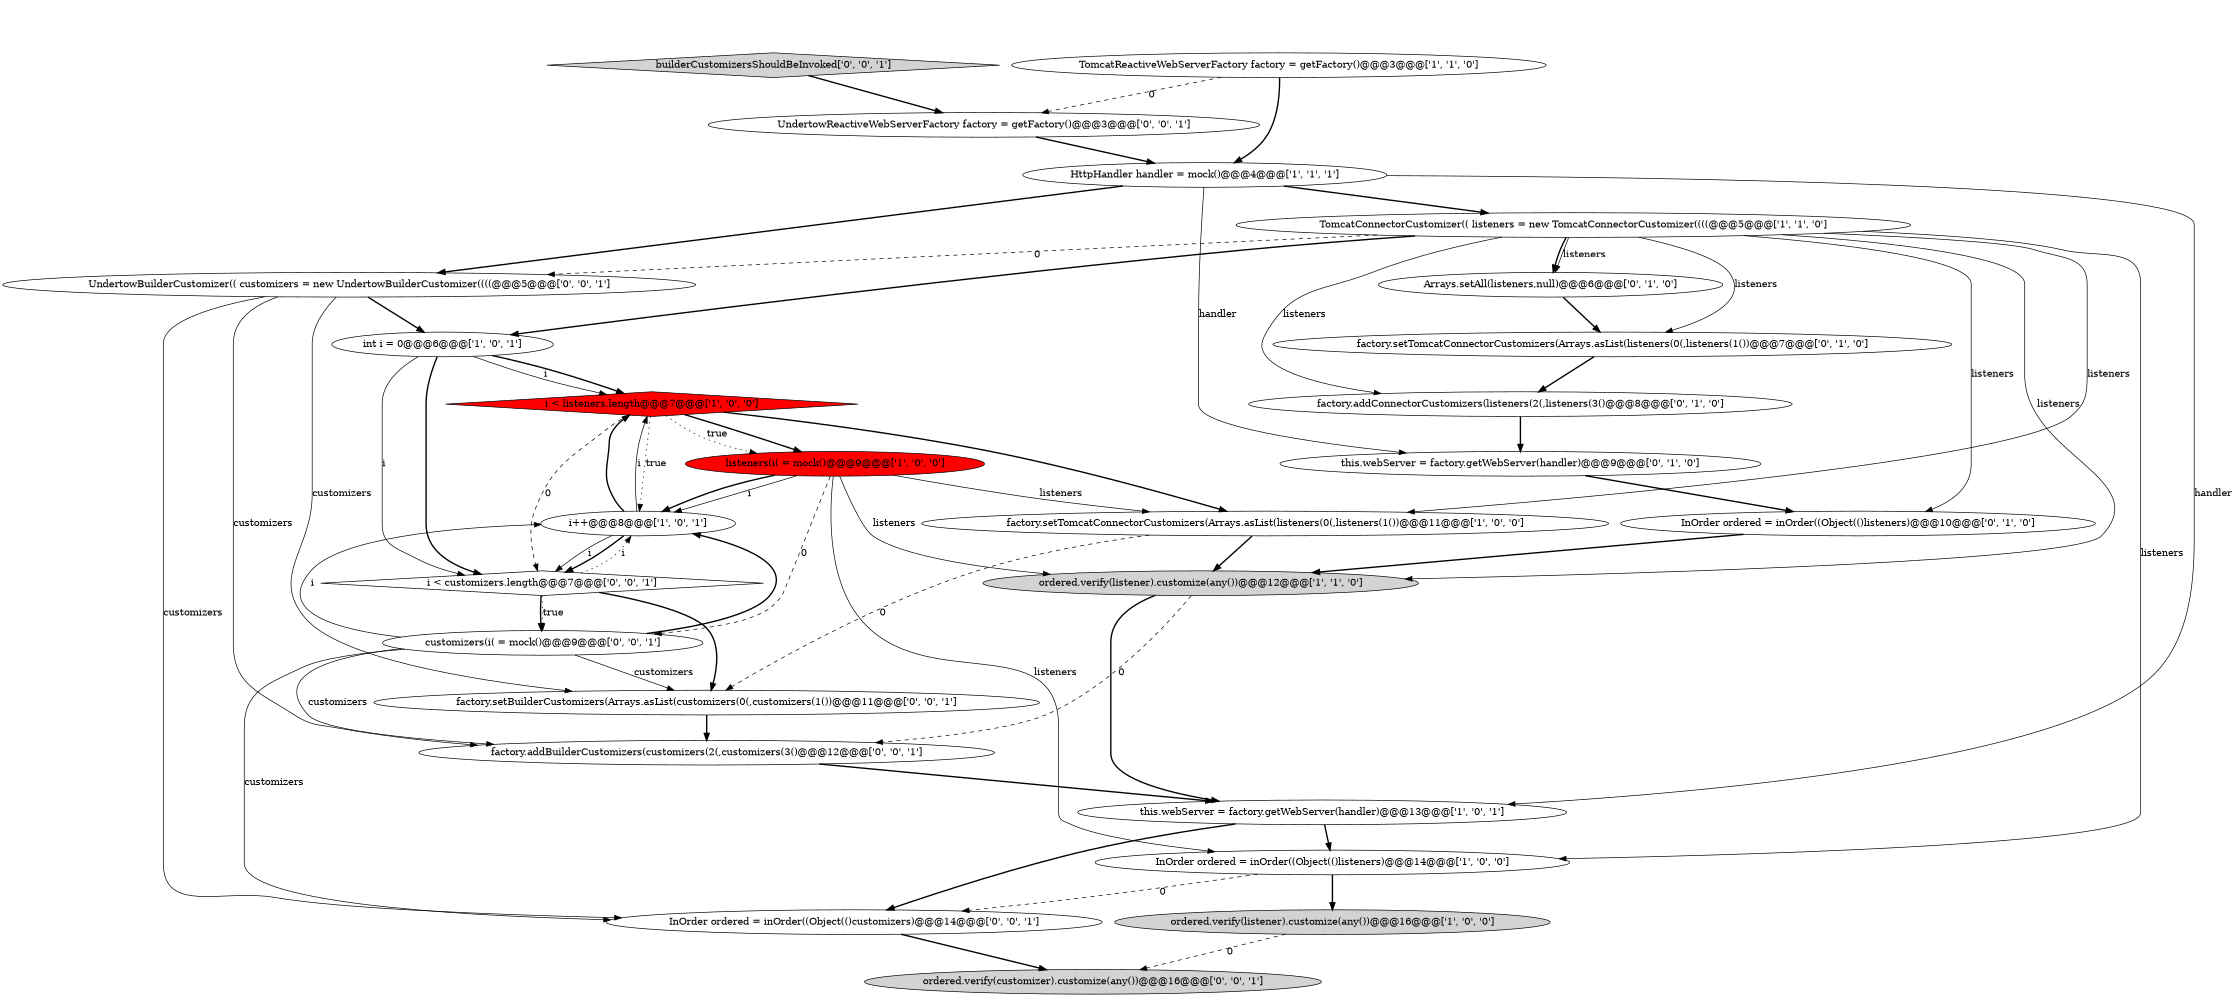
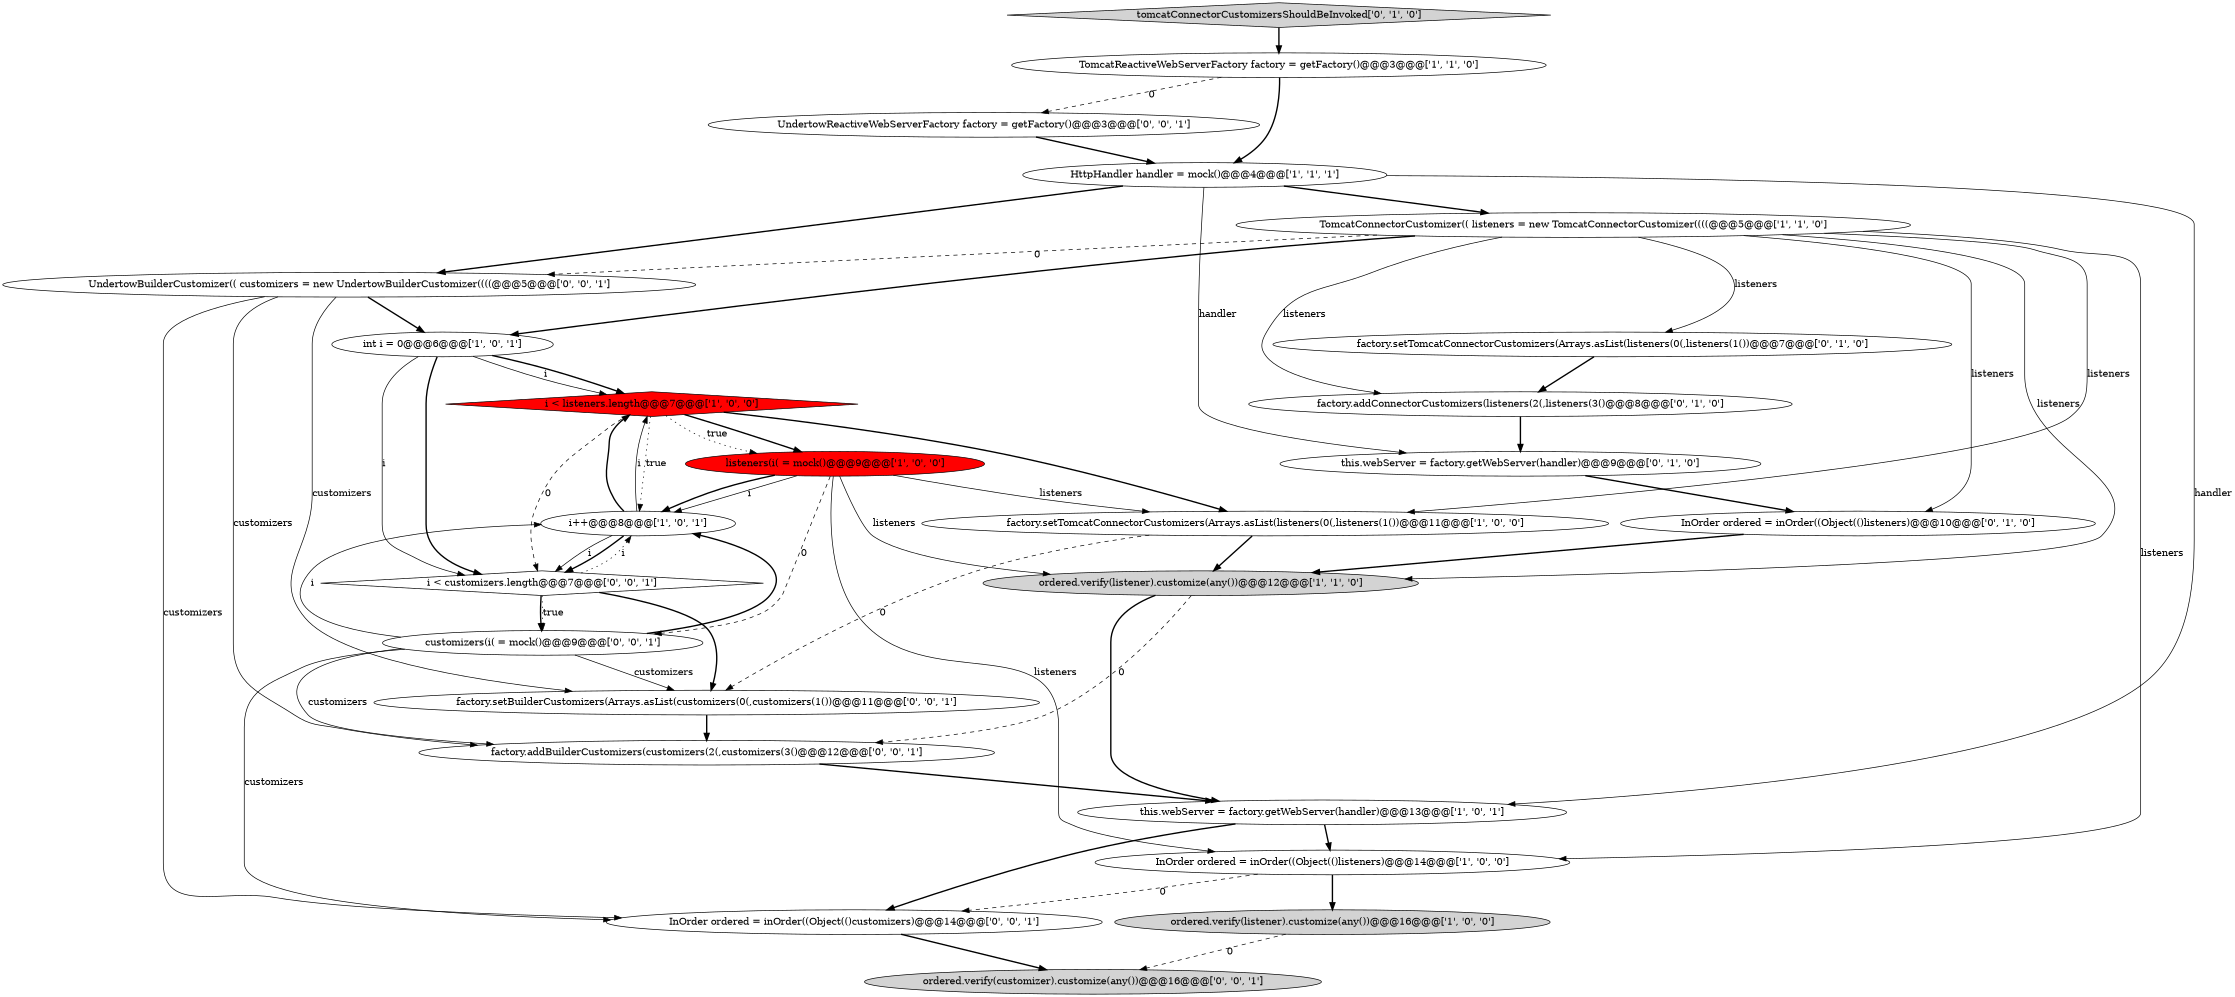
none -> (1279, 15)
(773, 65) -> none
(1551, 285) -> none
